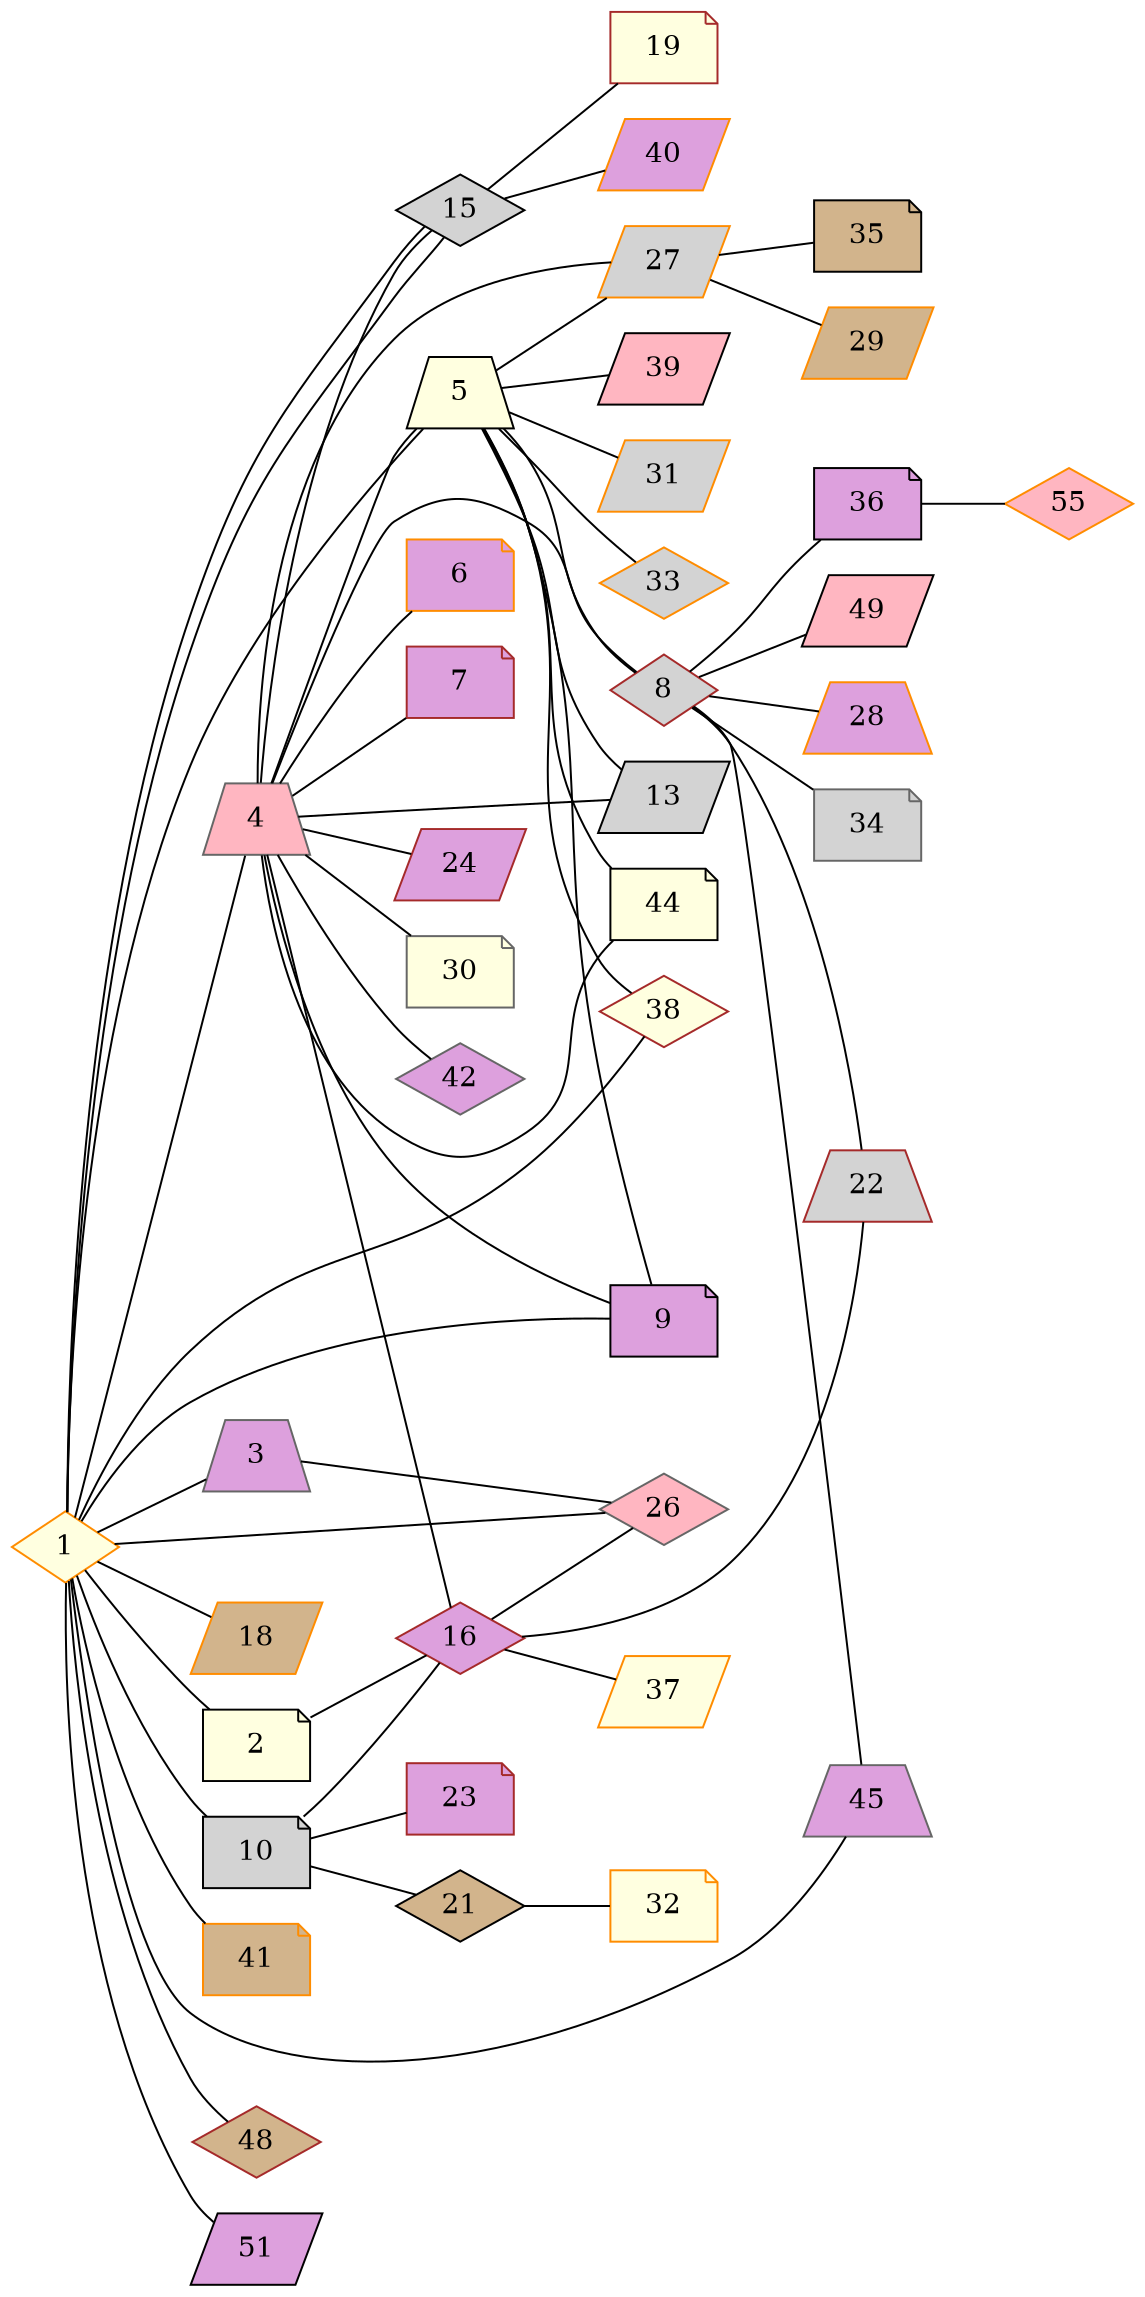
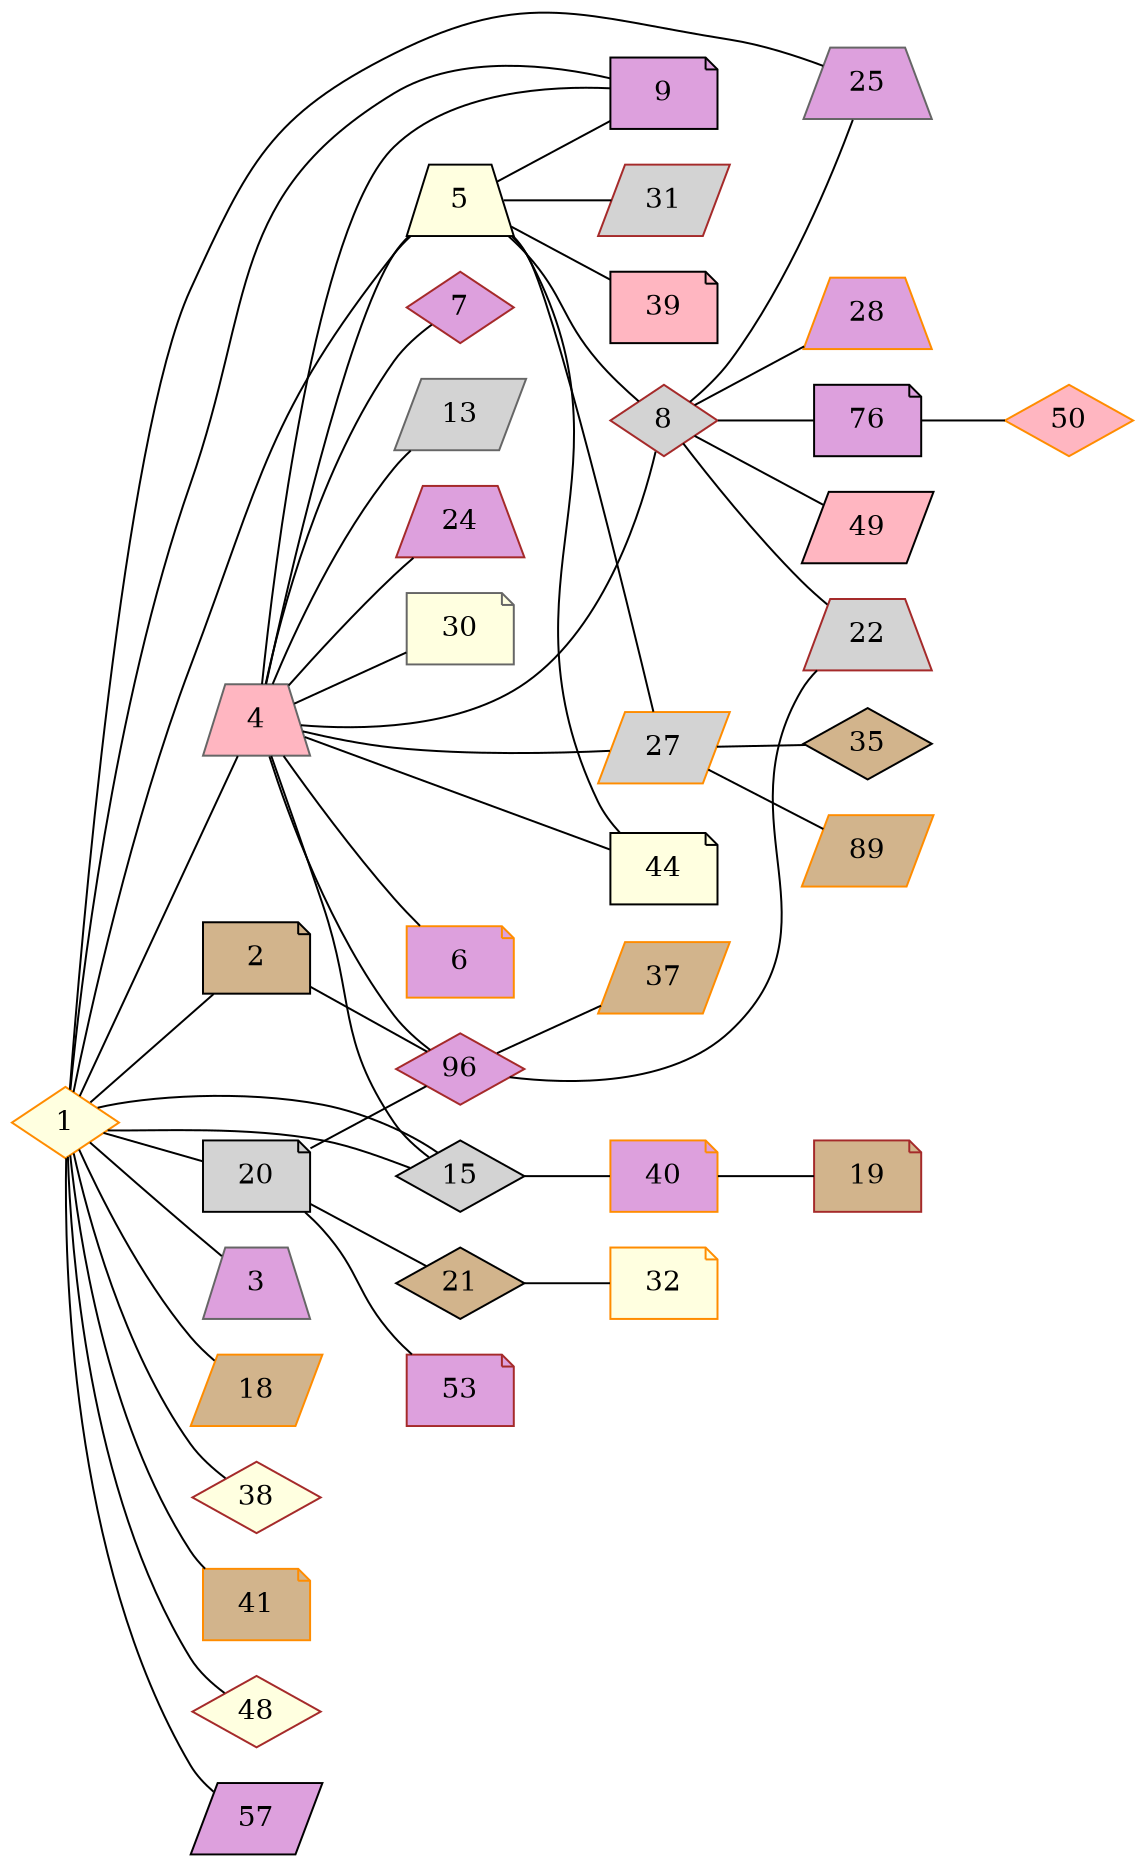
(664, 48) -> (868, 1176)
(553, 137) -> (766, 1176)
(664, 155) -> (664, 1176)
(868, 236) -> (868, 744)
(868, 343) -> (868, 851)
(664, 369) -> (664, 307)
(664, 476) -> (664, 200)
(868, 504) -> (868, 420)
(1069, 504) -> (1069, 420)
(664, 583) -> none
(549, 602) -> none
(460, 682) -> (460, 307)
(548, 776) -> none
(664, 797) -> (460, 415)
(868, 825) -> none
(460, 865) -> (460, 522)
(460, 1079) -> none
(664, 1509) -> none
(460, 1638) -> (460, 1069)
(664, 1692) -> (664, 978)
(257, 1745) -> (257, 958)
(460, 1799) -> (460, 1390)
(868, 1801) -> (868, 83)
(257, 1852) -> (257, 1176)
(257, 2142) -> (257, 1712)
(257, 2249) -> (257, 1819)
